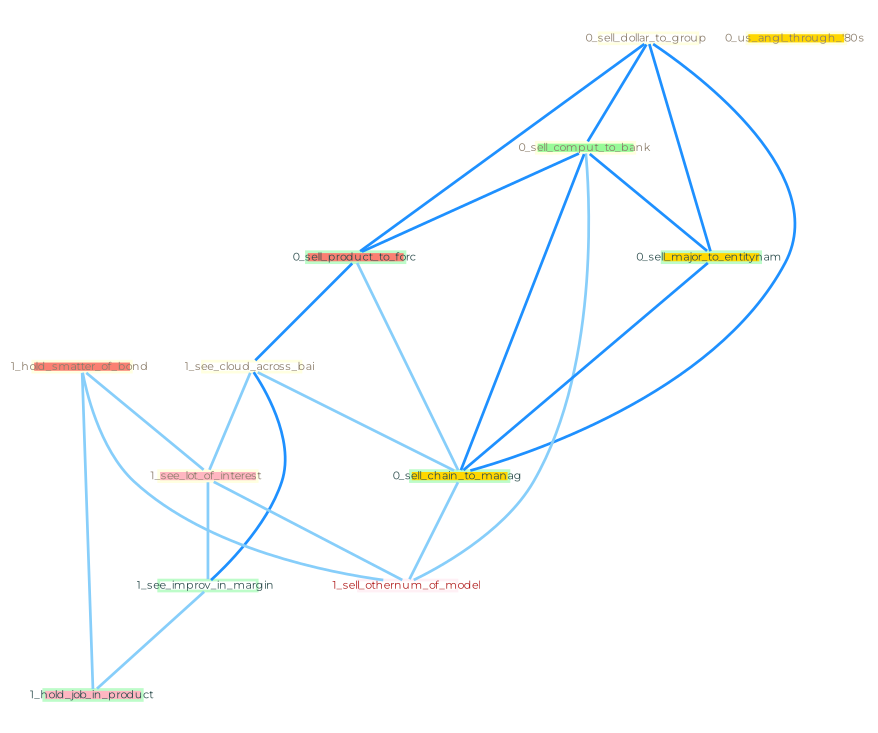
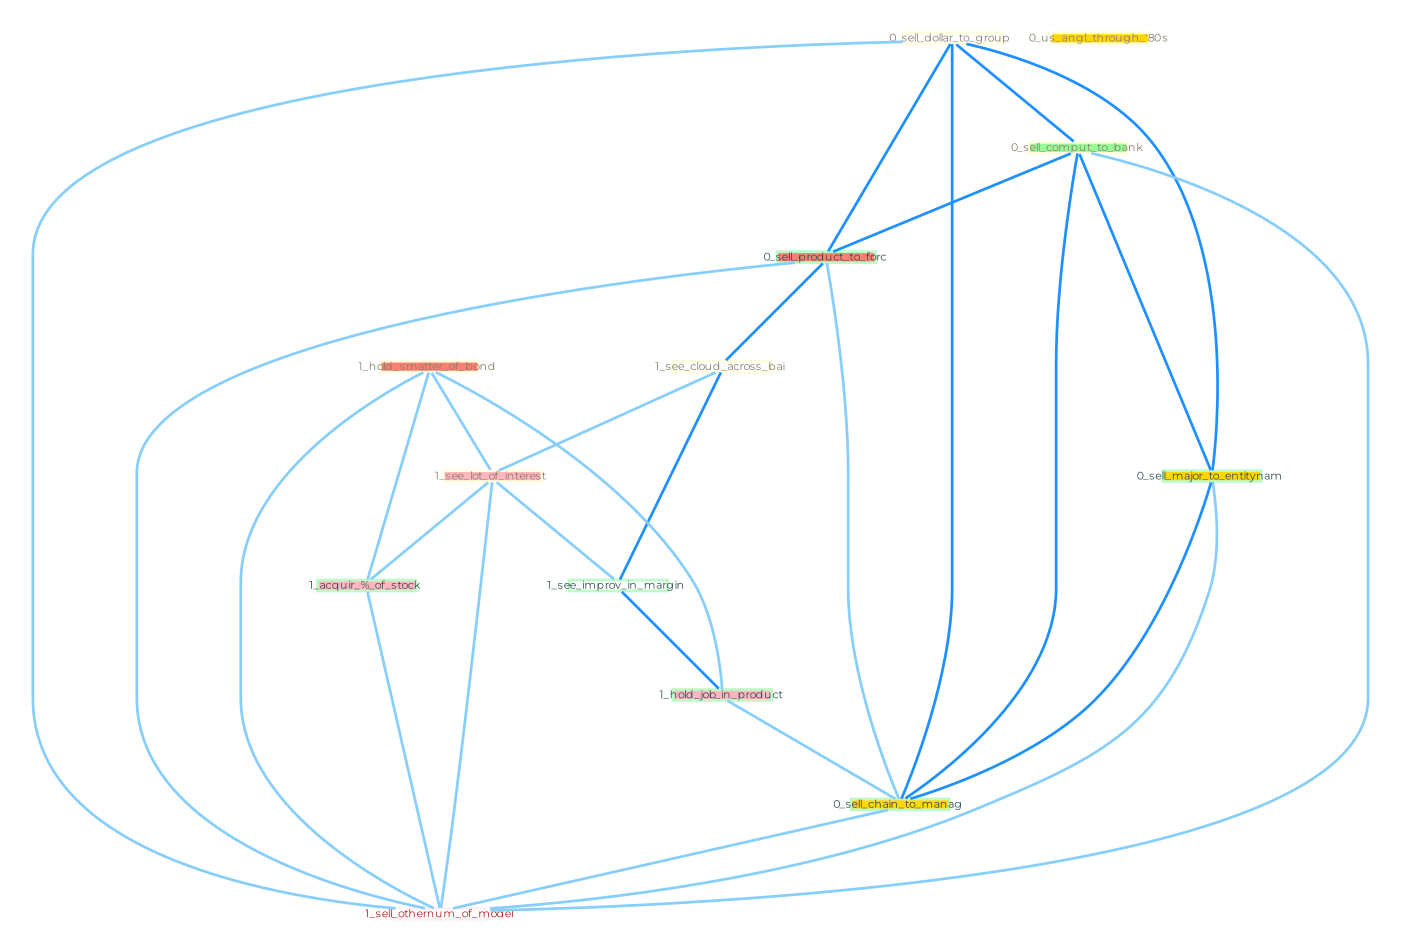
none -> (40, 240)
(356, 421) -> (811, 750)
none -> (160, 424)
none -> (367, 586)
(151, 640) -> (670, 640)
none -> (951, 818)
